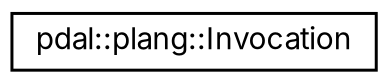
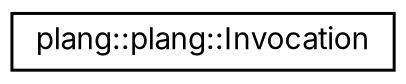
(194, 42) -> (203, 42)
